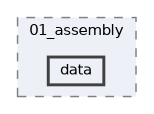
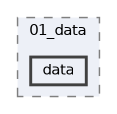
(77, 31) -> (58, 31)
